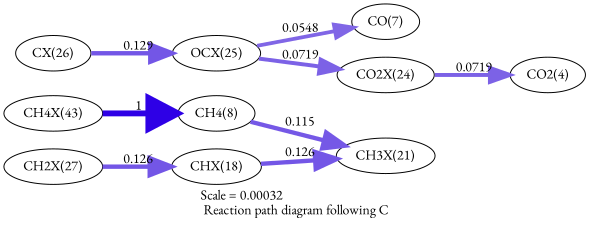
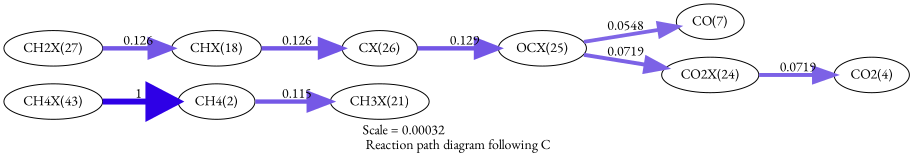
(217, 113) -> (217, 102)
(288, 162) -> (291, 48)
